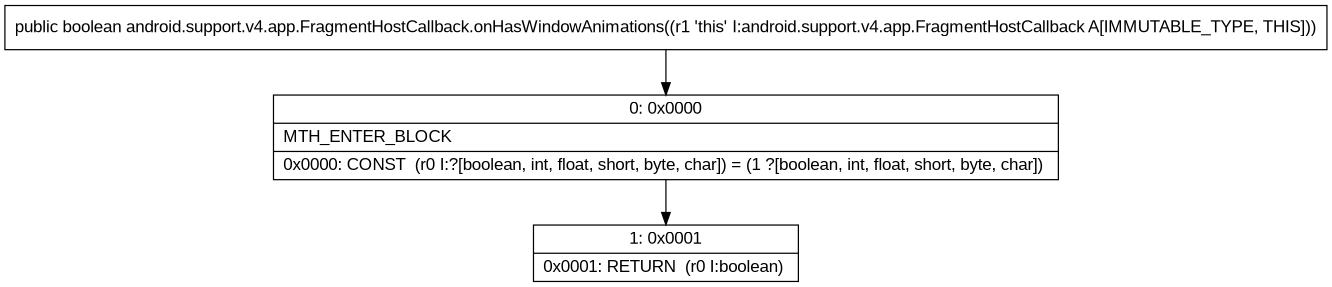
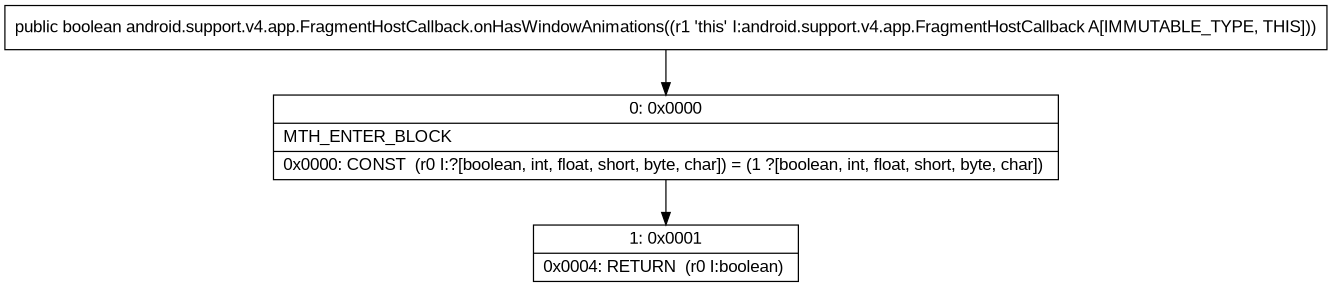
(666, 267) -> (666, 267)
